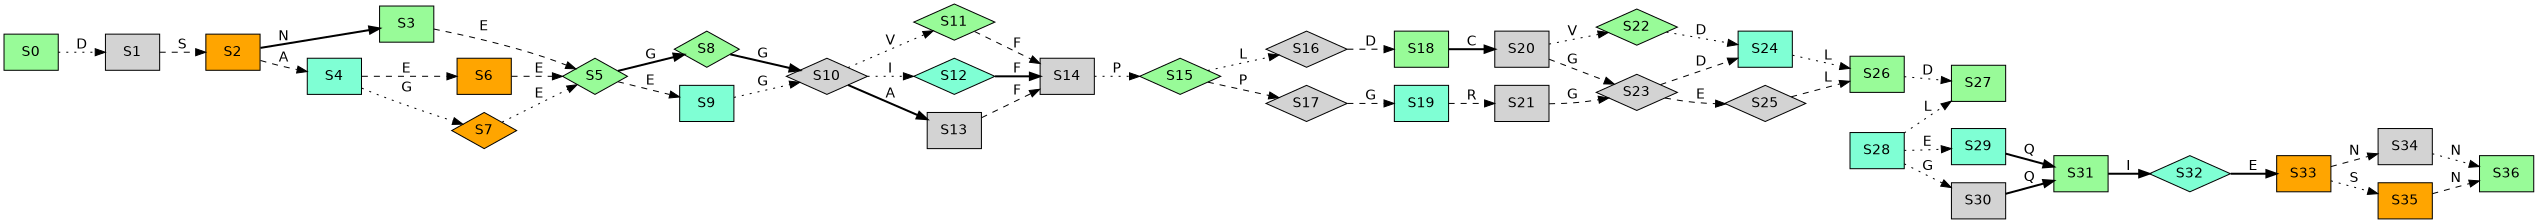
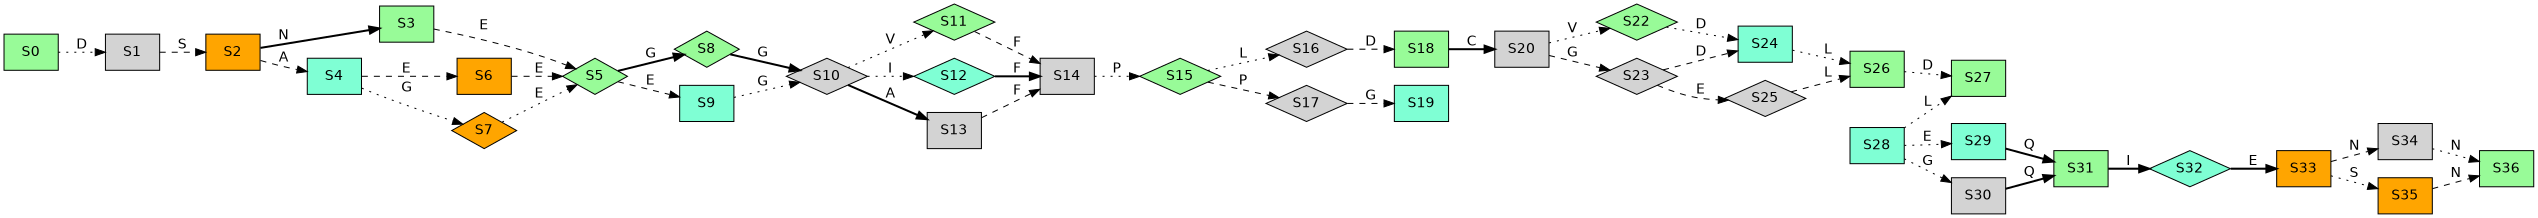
(1522, 103) -> none
